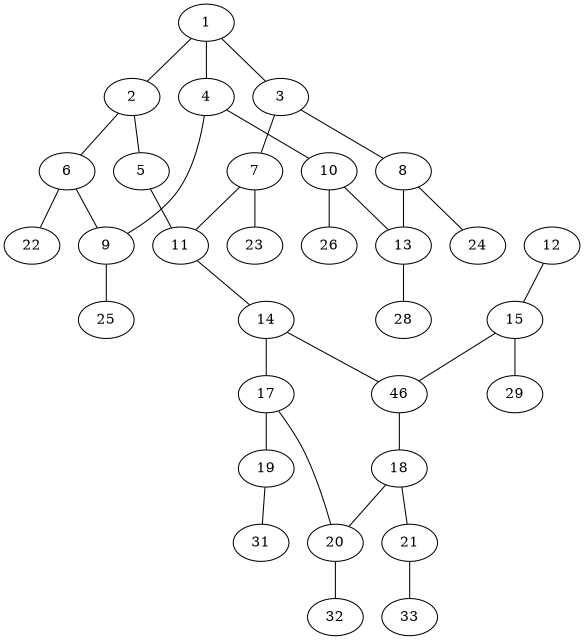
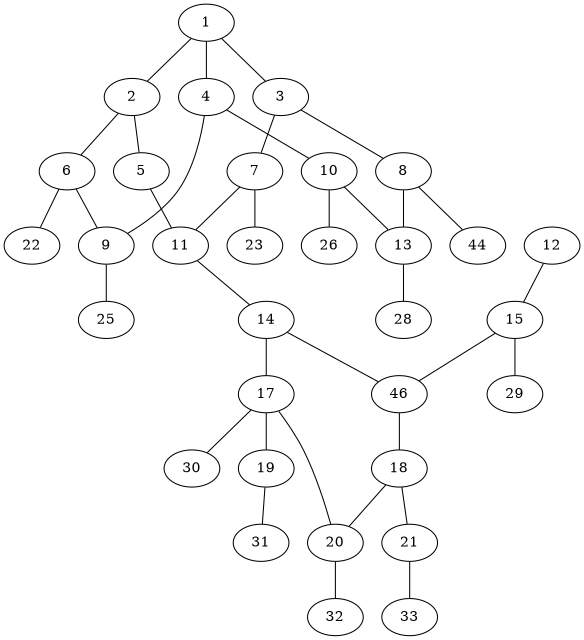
(478, 246) -> (478, 246)
none -> (192, 469)
